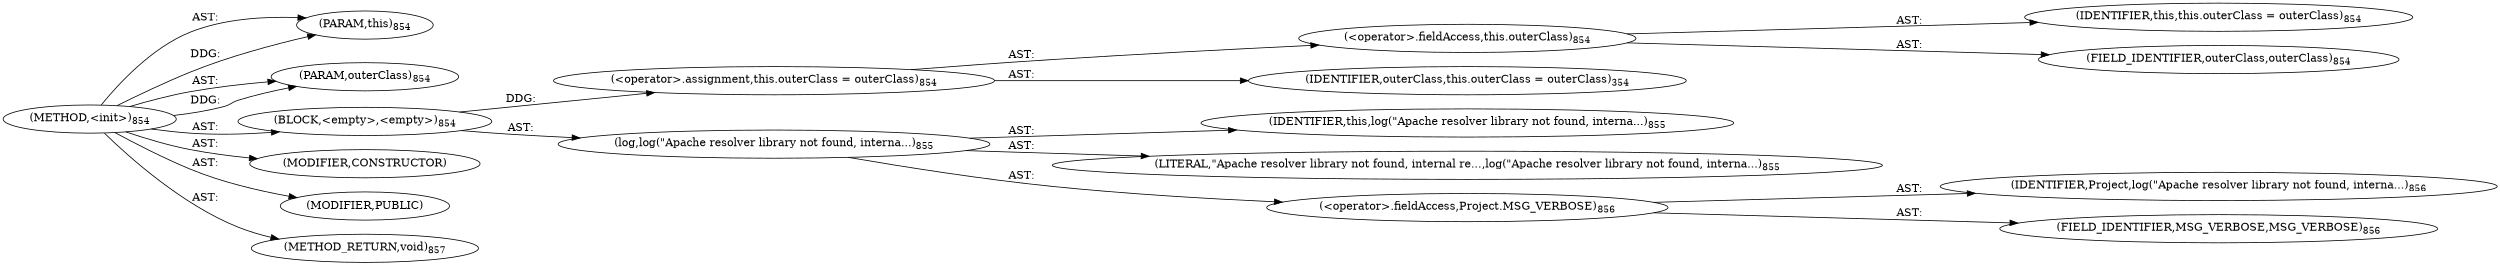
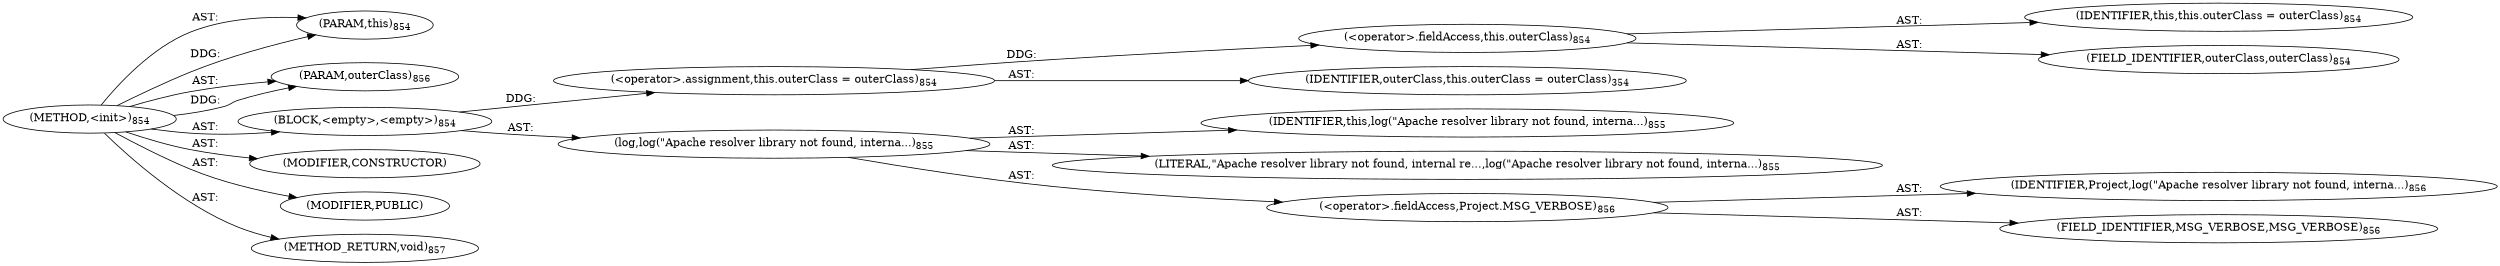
(1023, 55) -> (1023, 55)
(422, 76) -> (422, 76)
